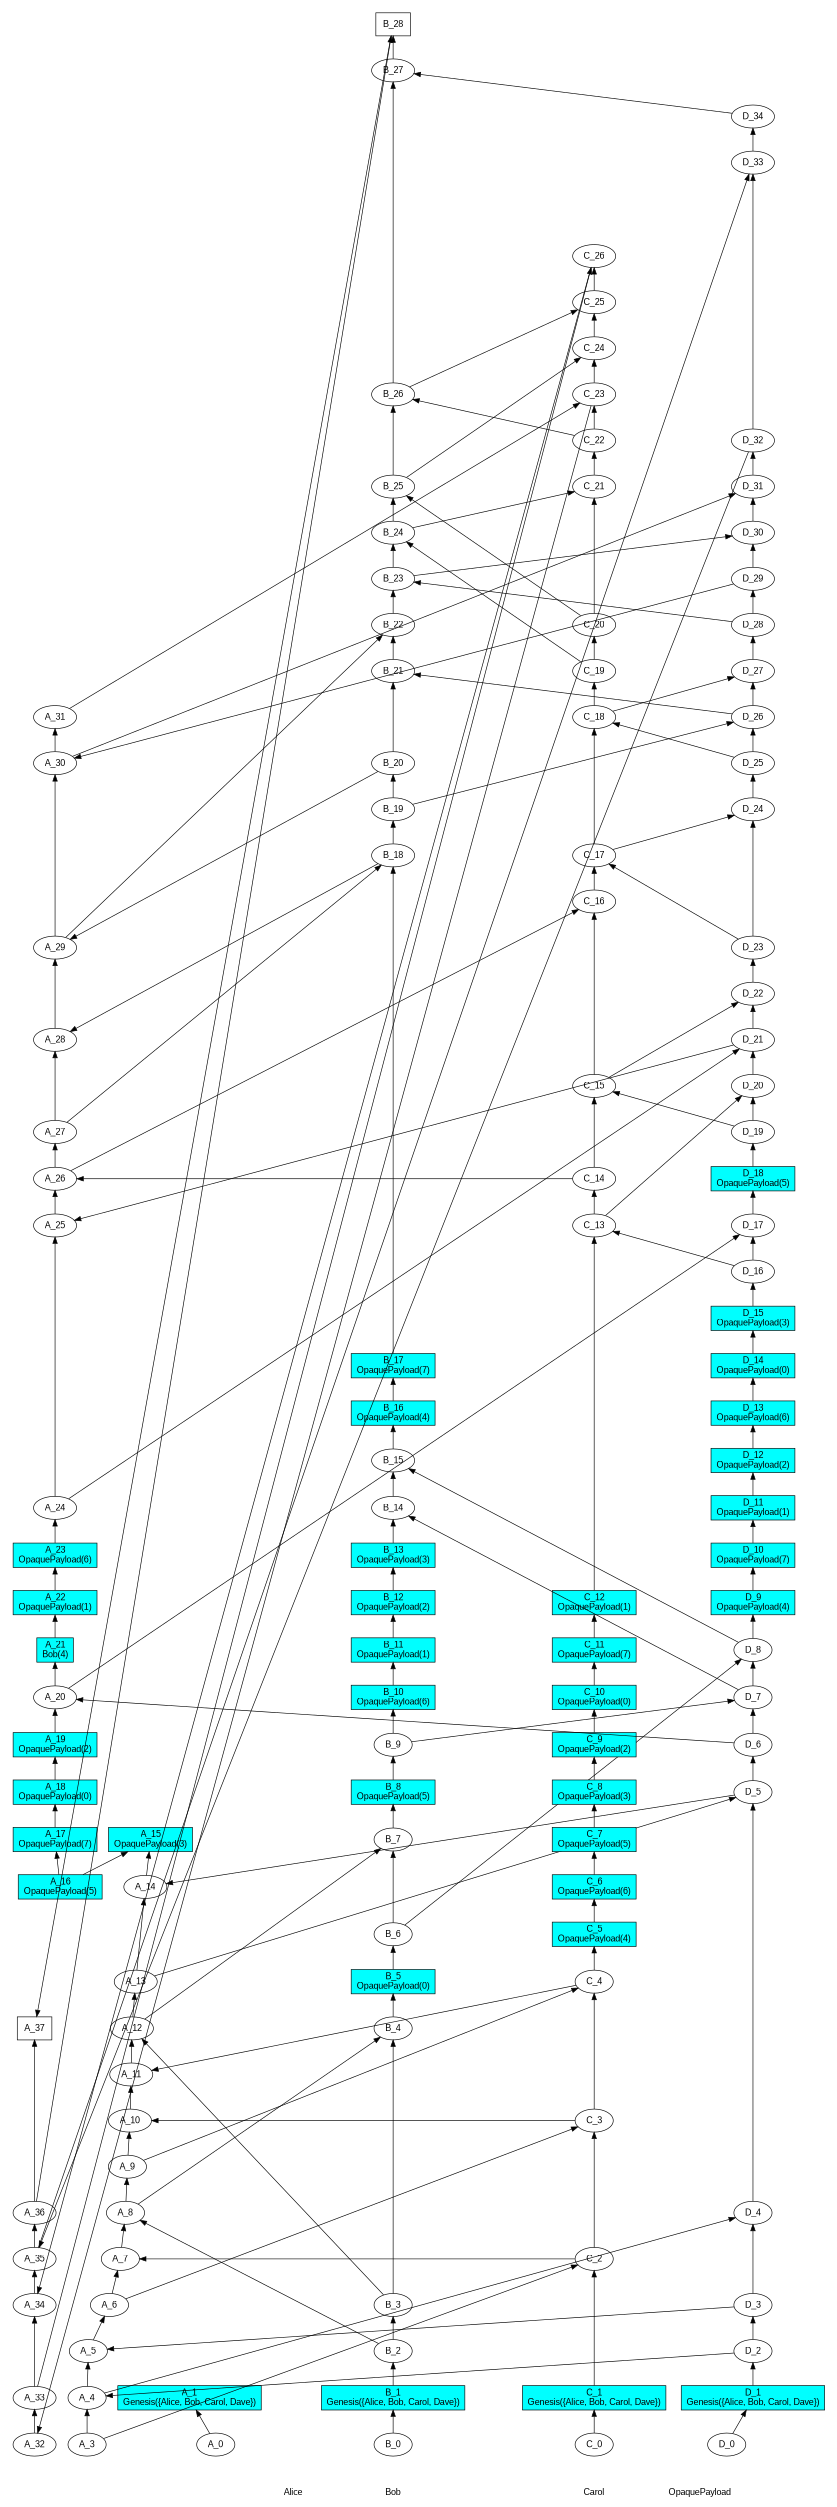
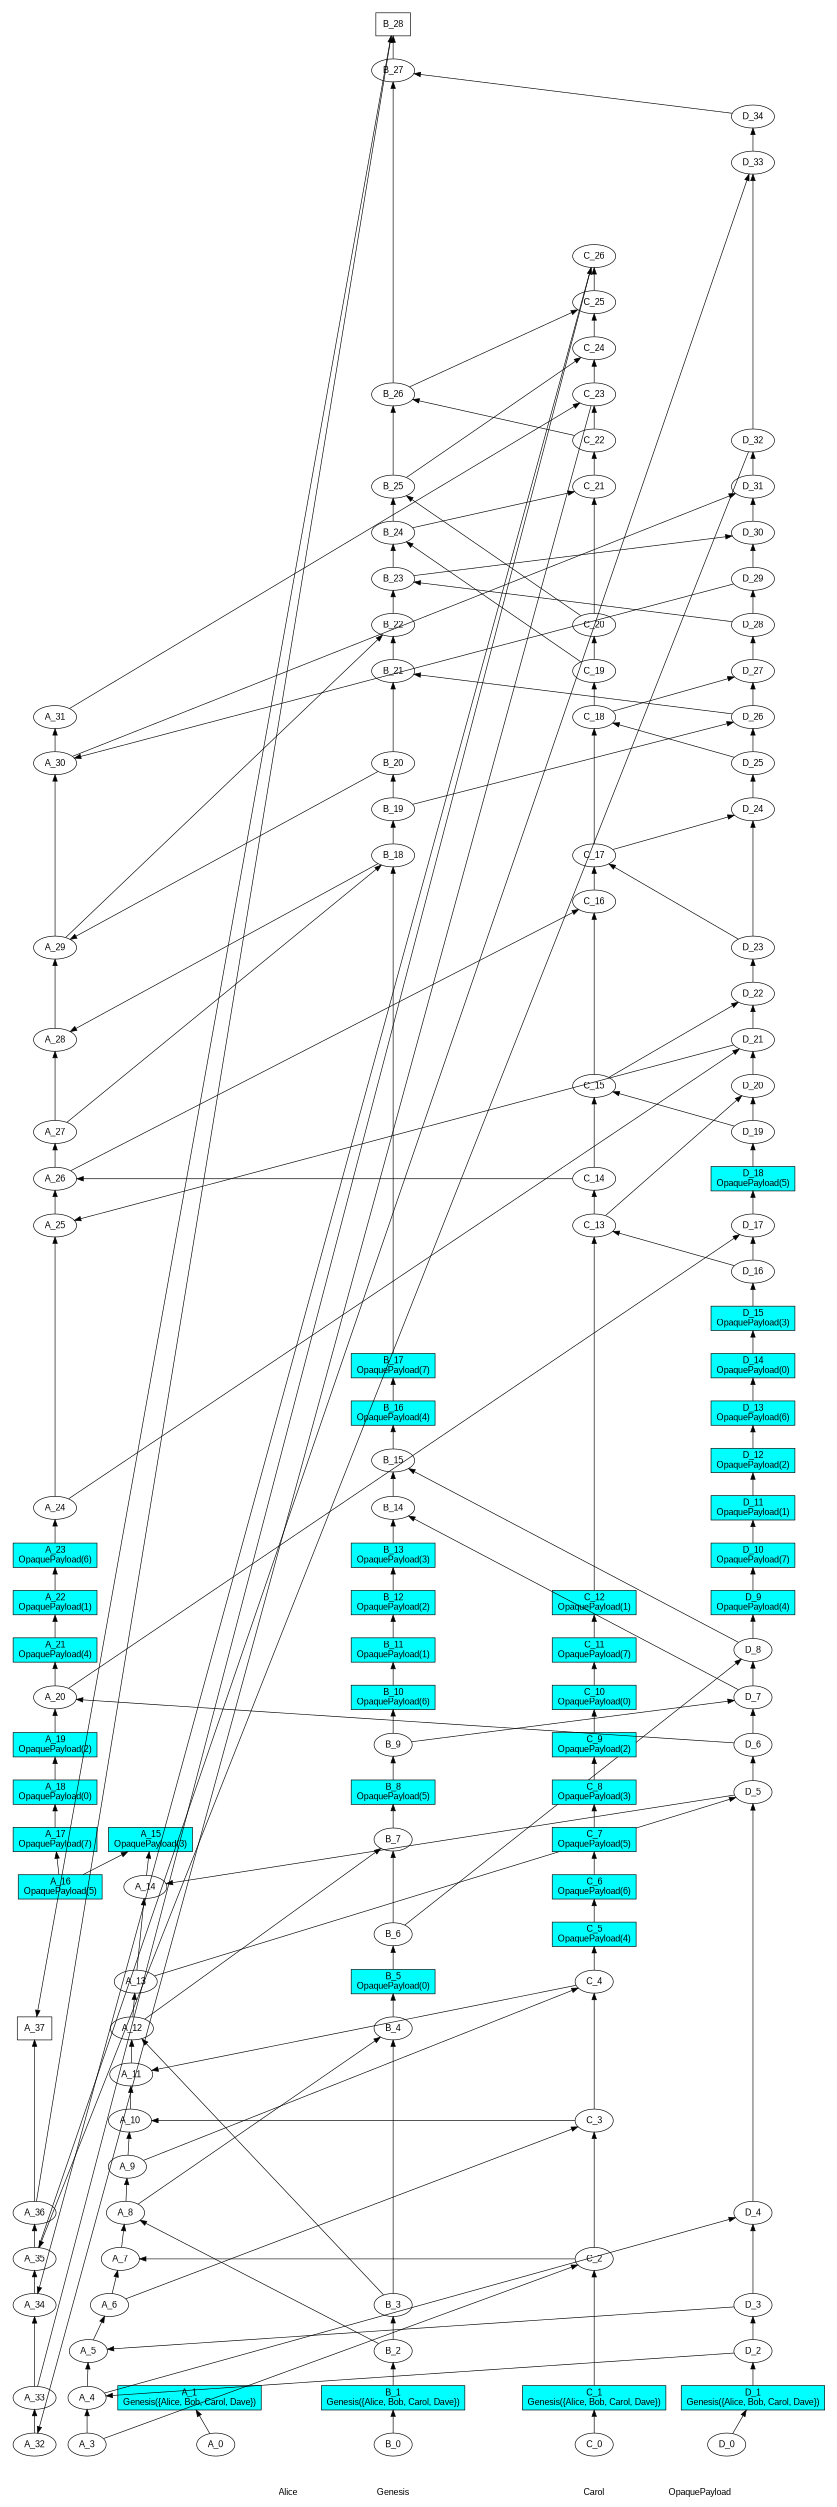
(55, 1654) -> (55, 1654)
(393, 2493) -> (393, 2493)
